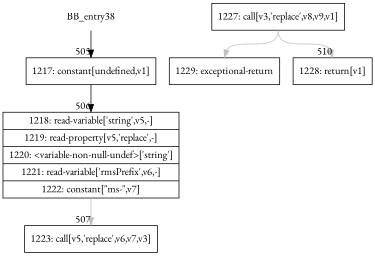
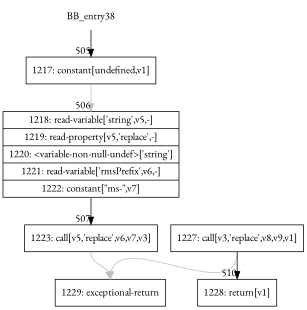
(302, 44) -> (237, 267)
(91, 95) -> (91, 94)
(91, 208) -> (91, 207)
none -> (97, 263)
